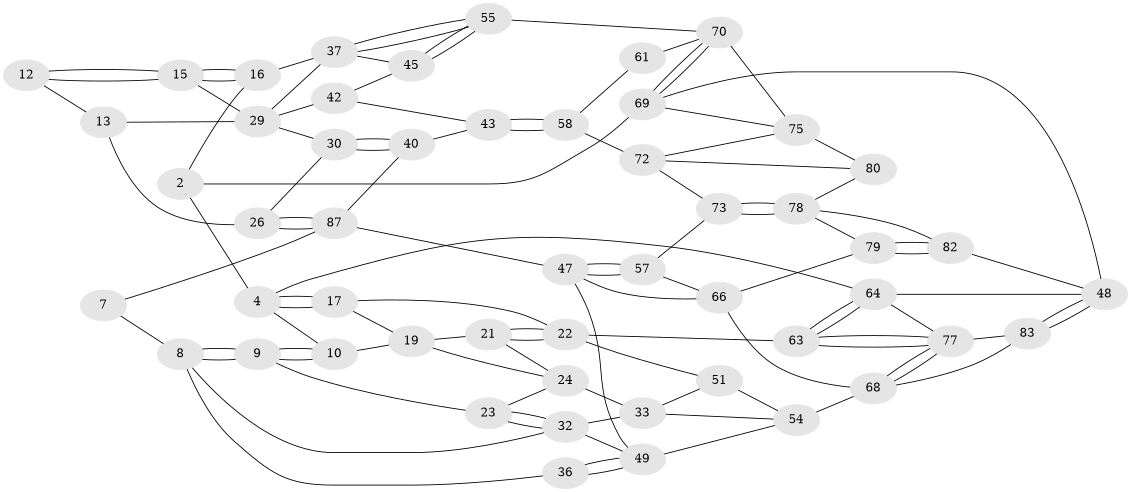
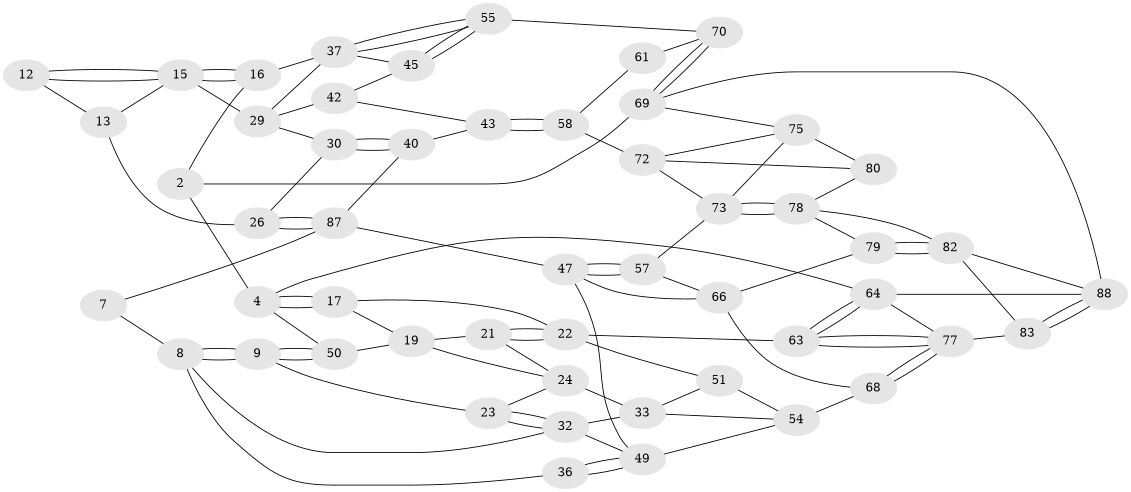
(758, 81) -> (757, 171)
(181, 122) -> (142, 99)
(1105, 294) -> (1105, 294)
(335, 354) -> (335, 354)
(956, 371) -> (986, 288)
